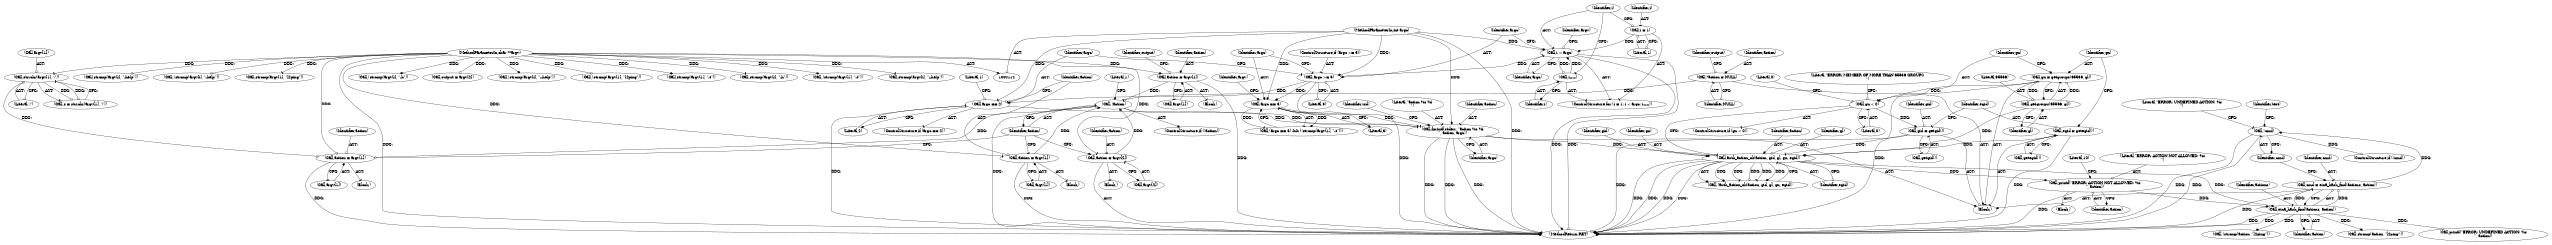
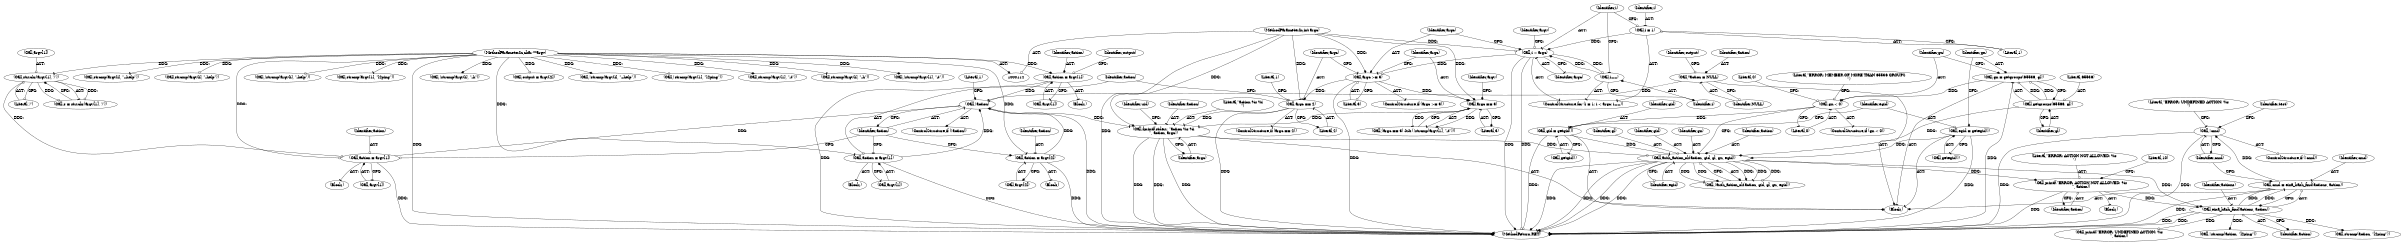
(1325, 65) -> (1390, 91)
(78, 86) -> (59, 92)
(2334, 145) -> (2261, 145)
(1109, 199) -> (1077, 199)
